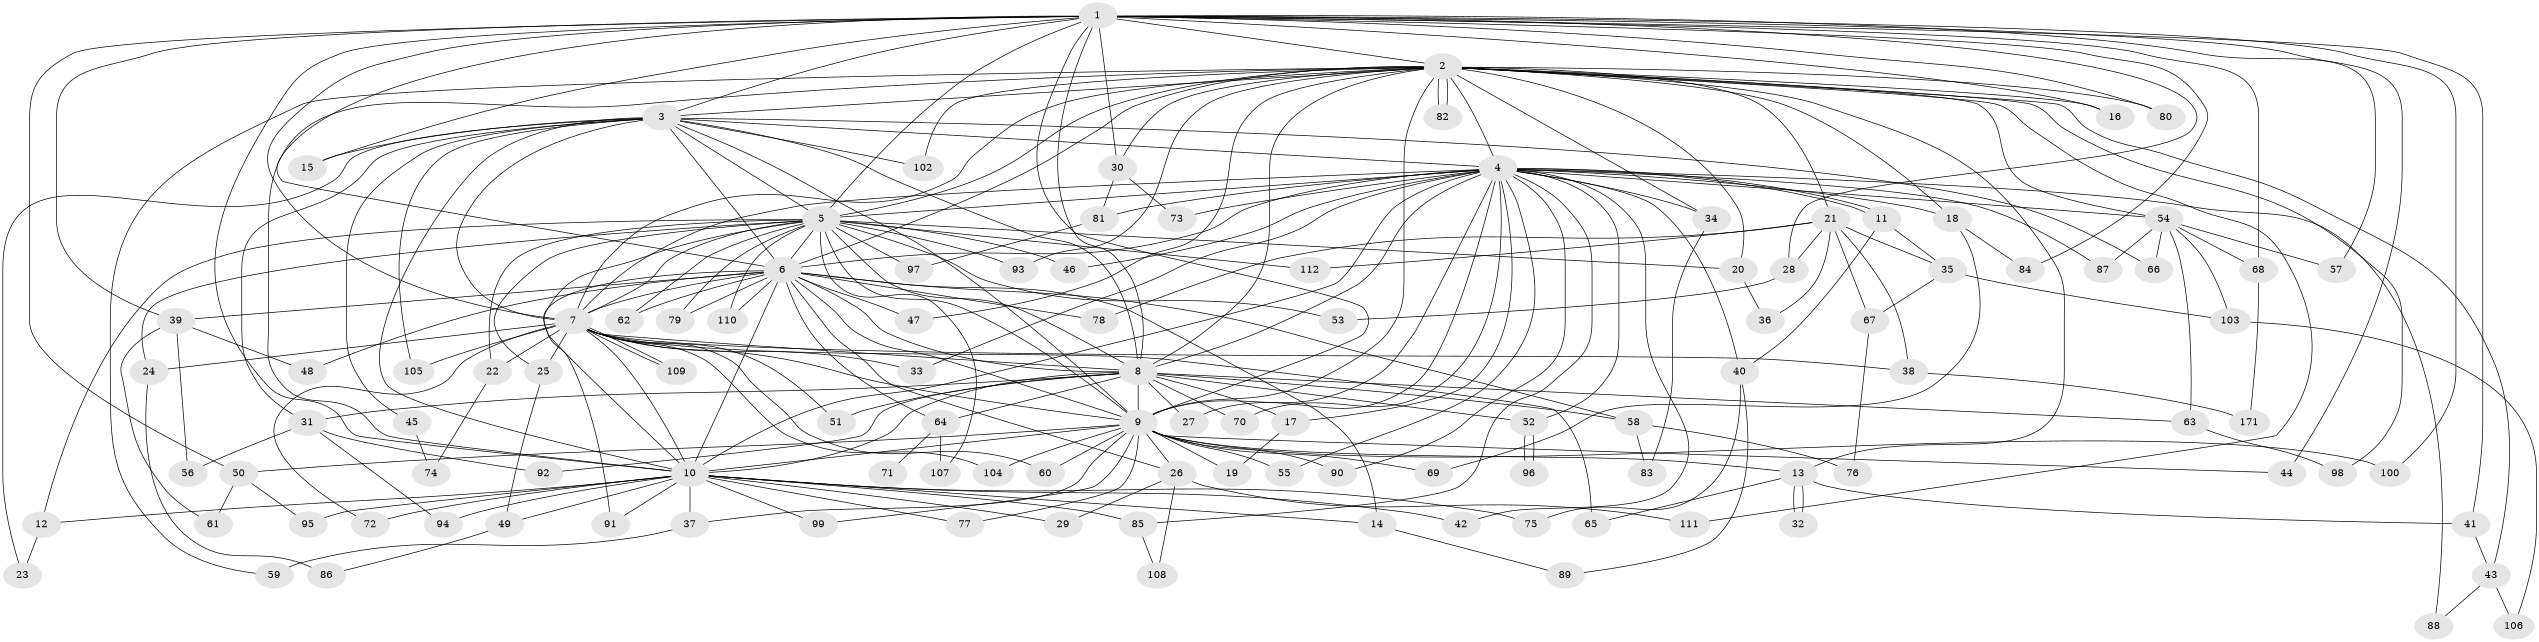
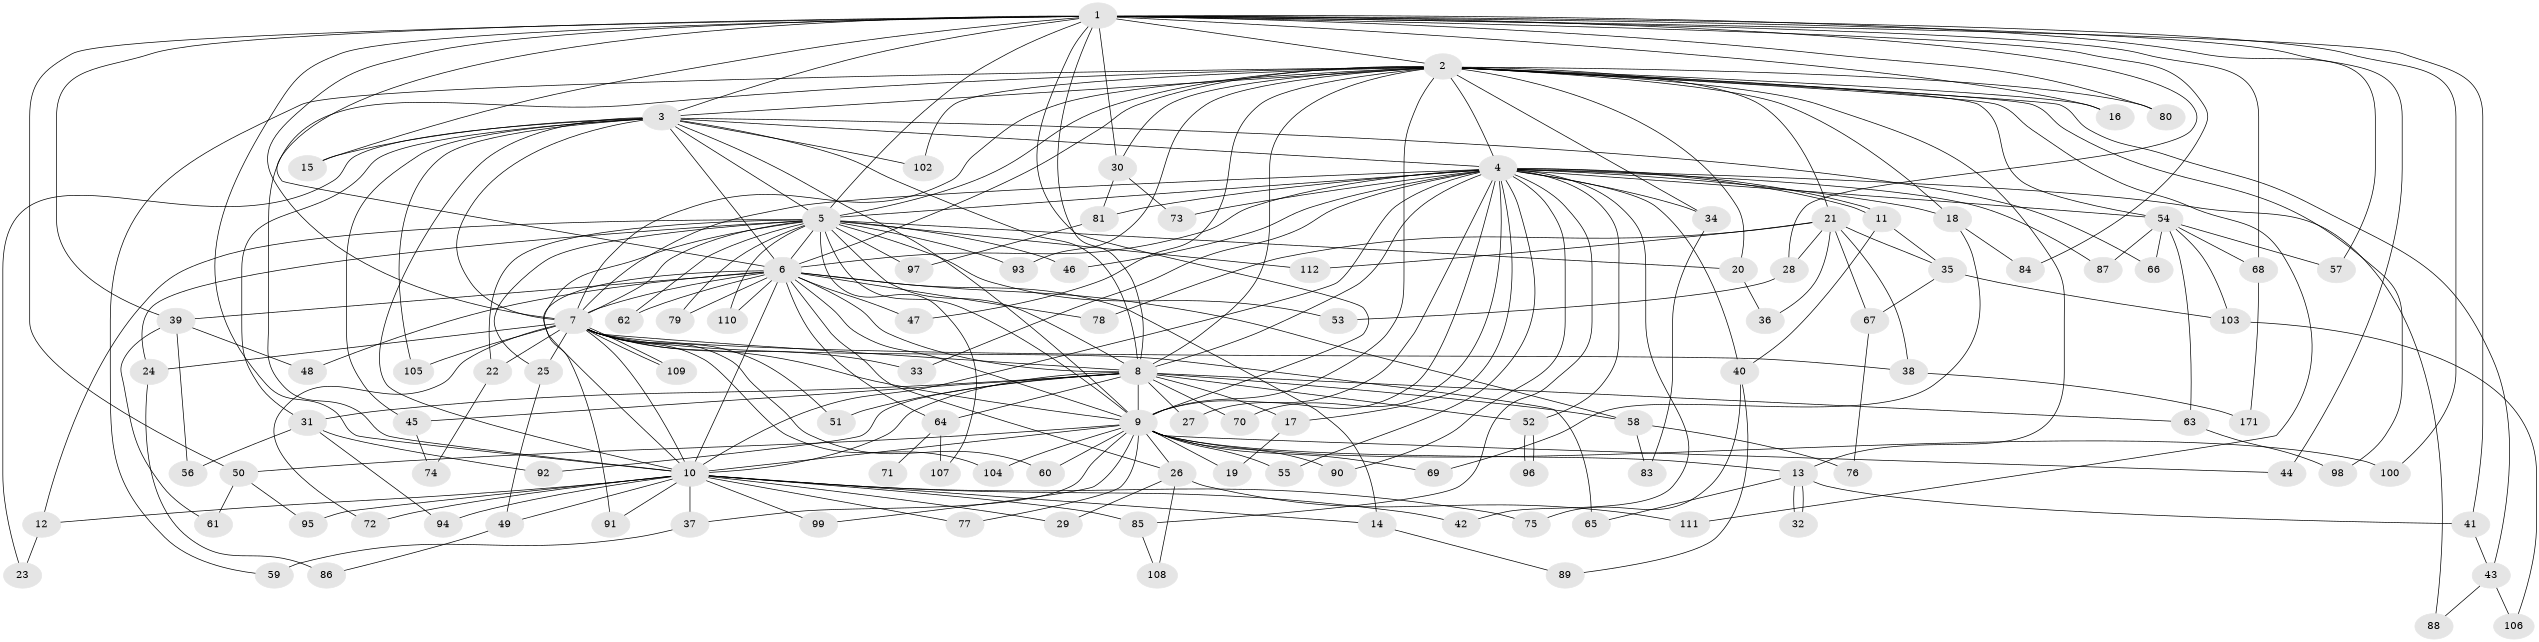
(1443, 117) -> none
none -> (775, 397)
